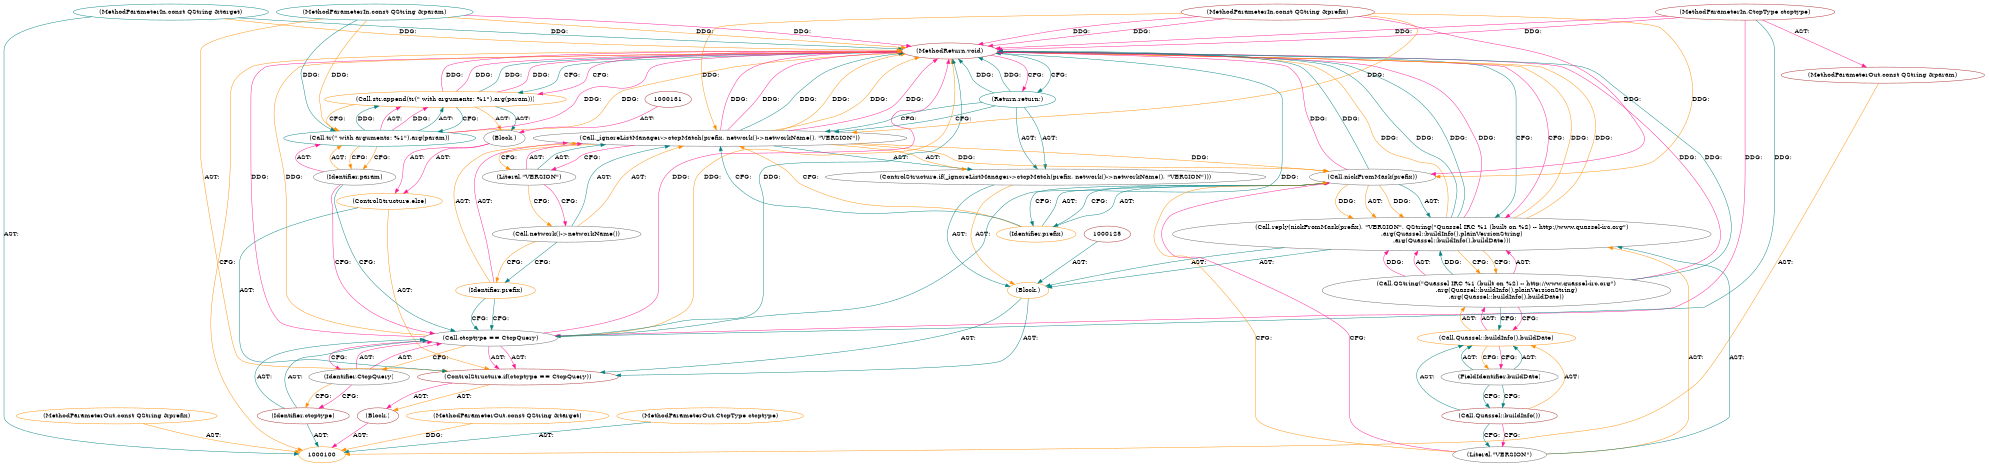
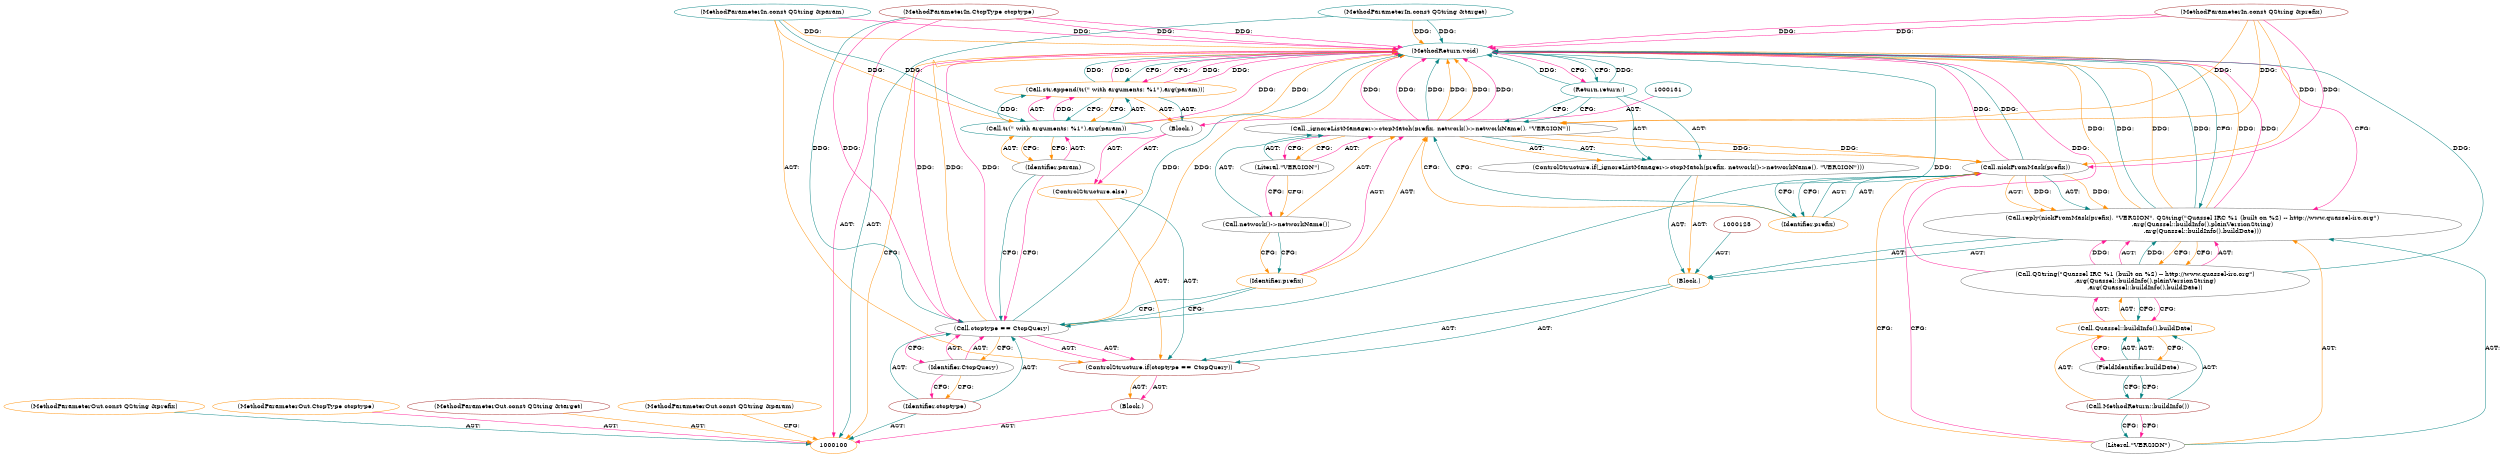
(1812, 42) -> (841, 206)
(950, 51) -> (1445, 51)
(1883, 75) -> (720, 406)
(668, 99) -> (1668, 90)
(1787, 262) -> (793, 426)
(508, 416) -> (509, 406)
(1500, 416) -> (2138, 406)
(435, 435) -> (700, 426)
(500, 437) -> (589, 428)
(219, 441) -> (490, 430)
